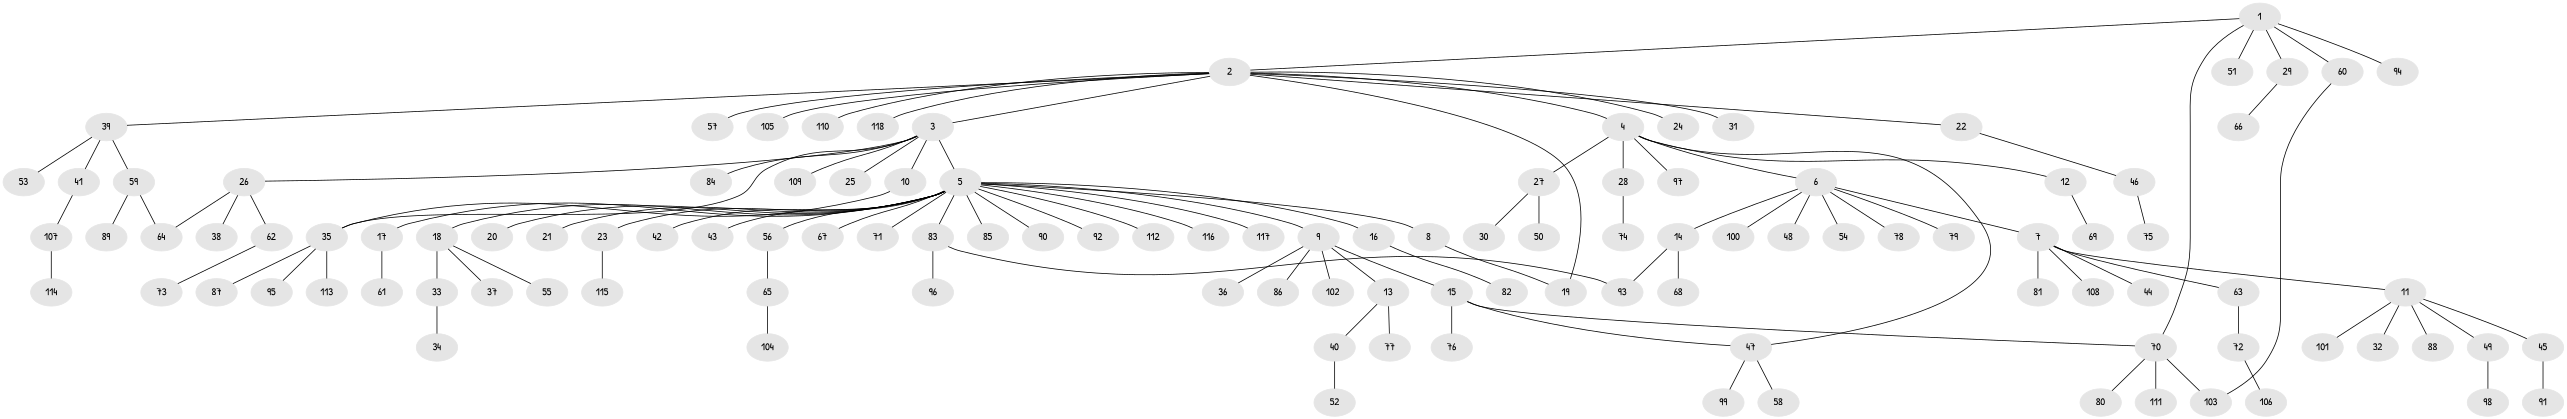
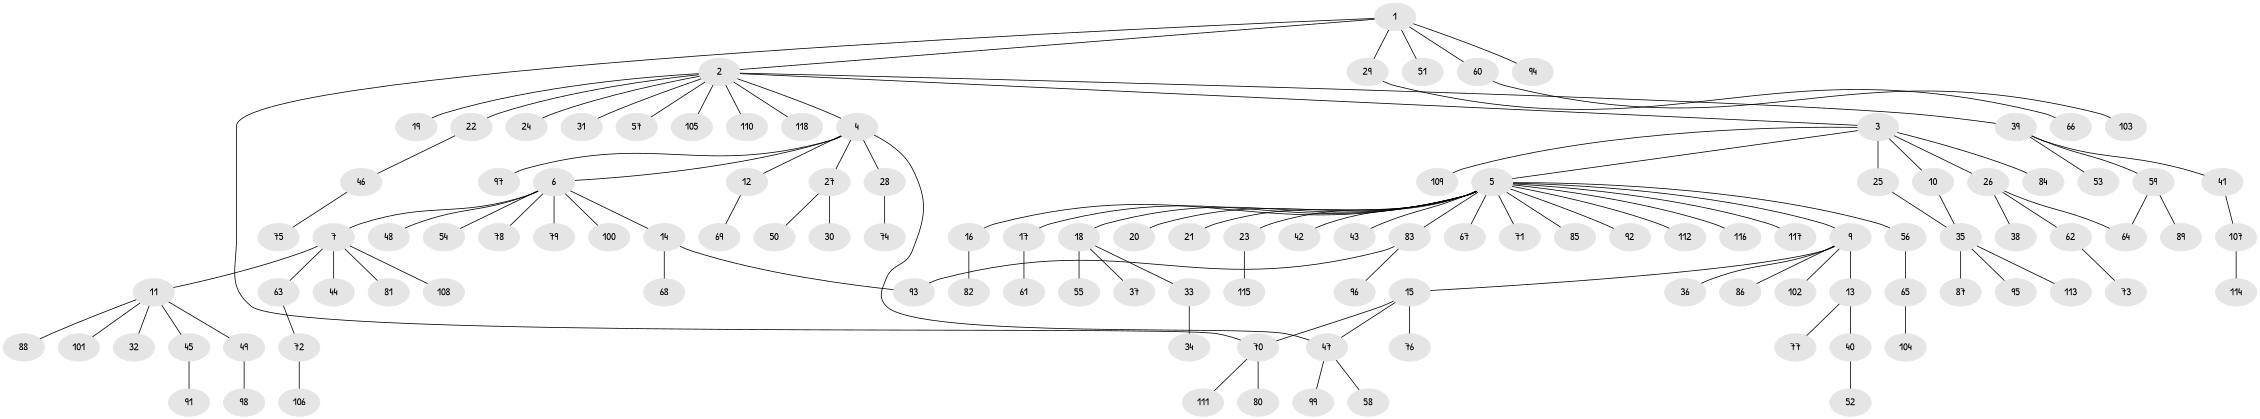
(726, 200) -> (1919, 210)
(1043, 237) -> none
(1429, 237) -> none
(2183, 375) -> none
